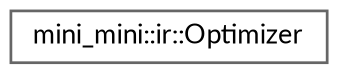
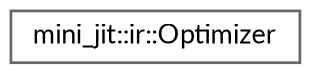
(169, 37) -> (155, 37)
